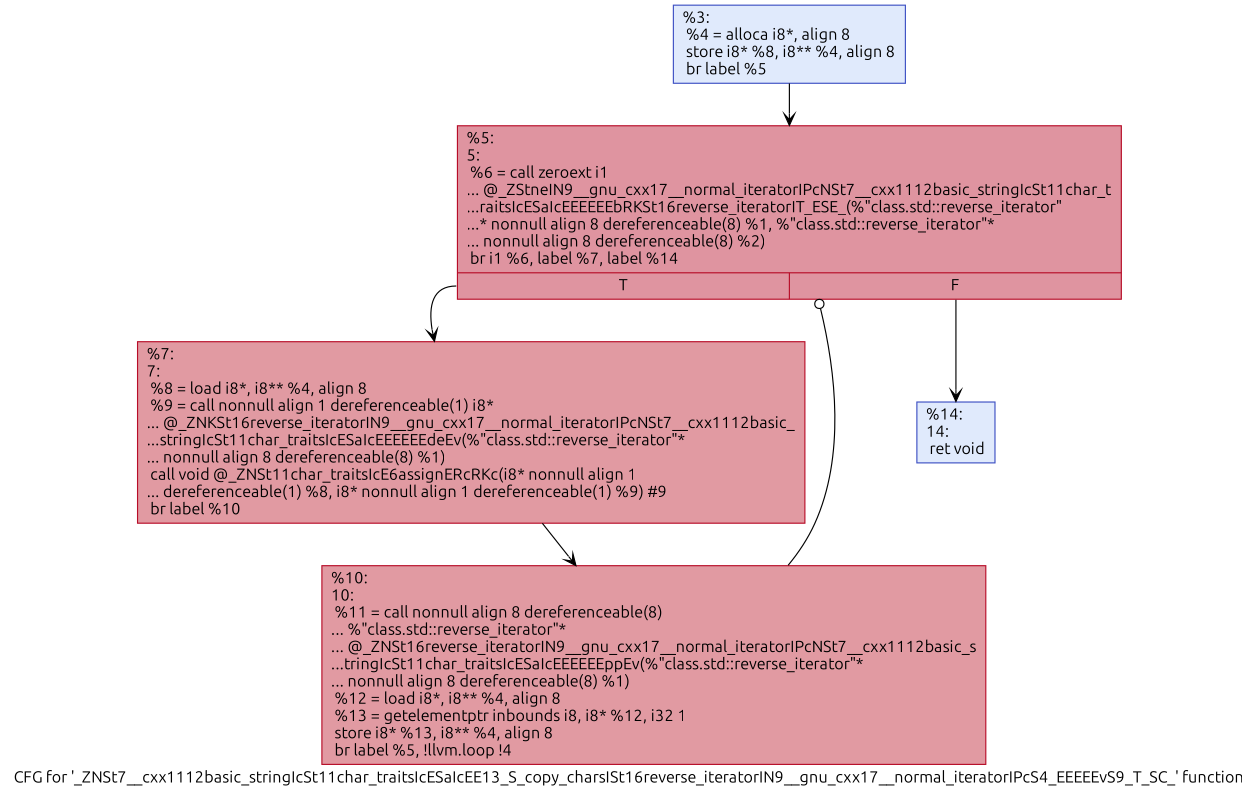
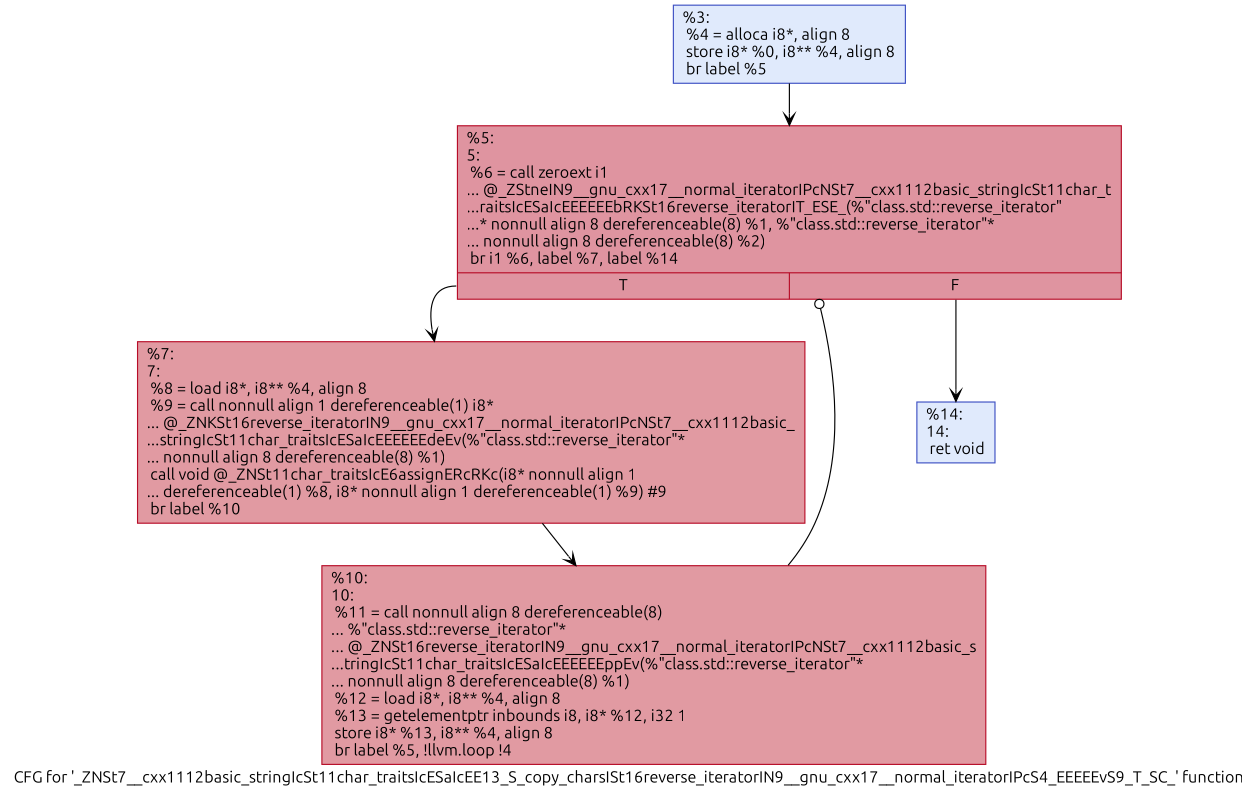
(789, 52) -> (789, 52)
